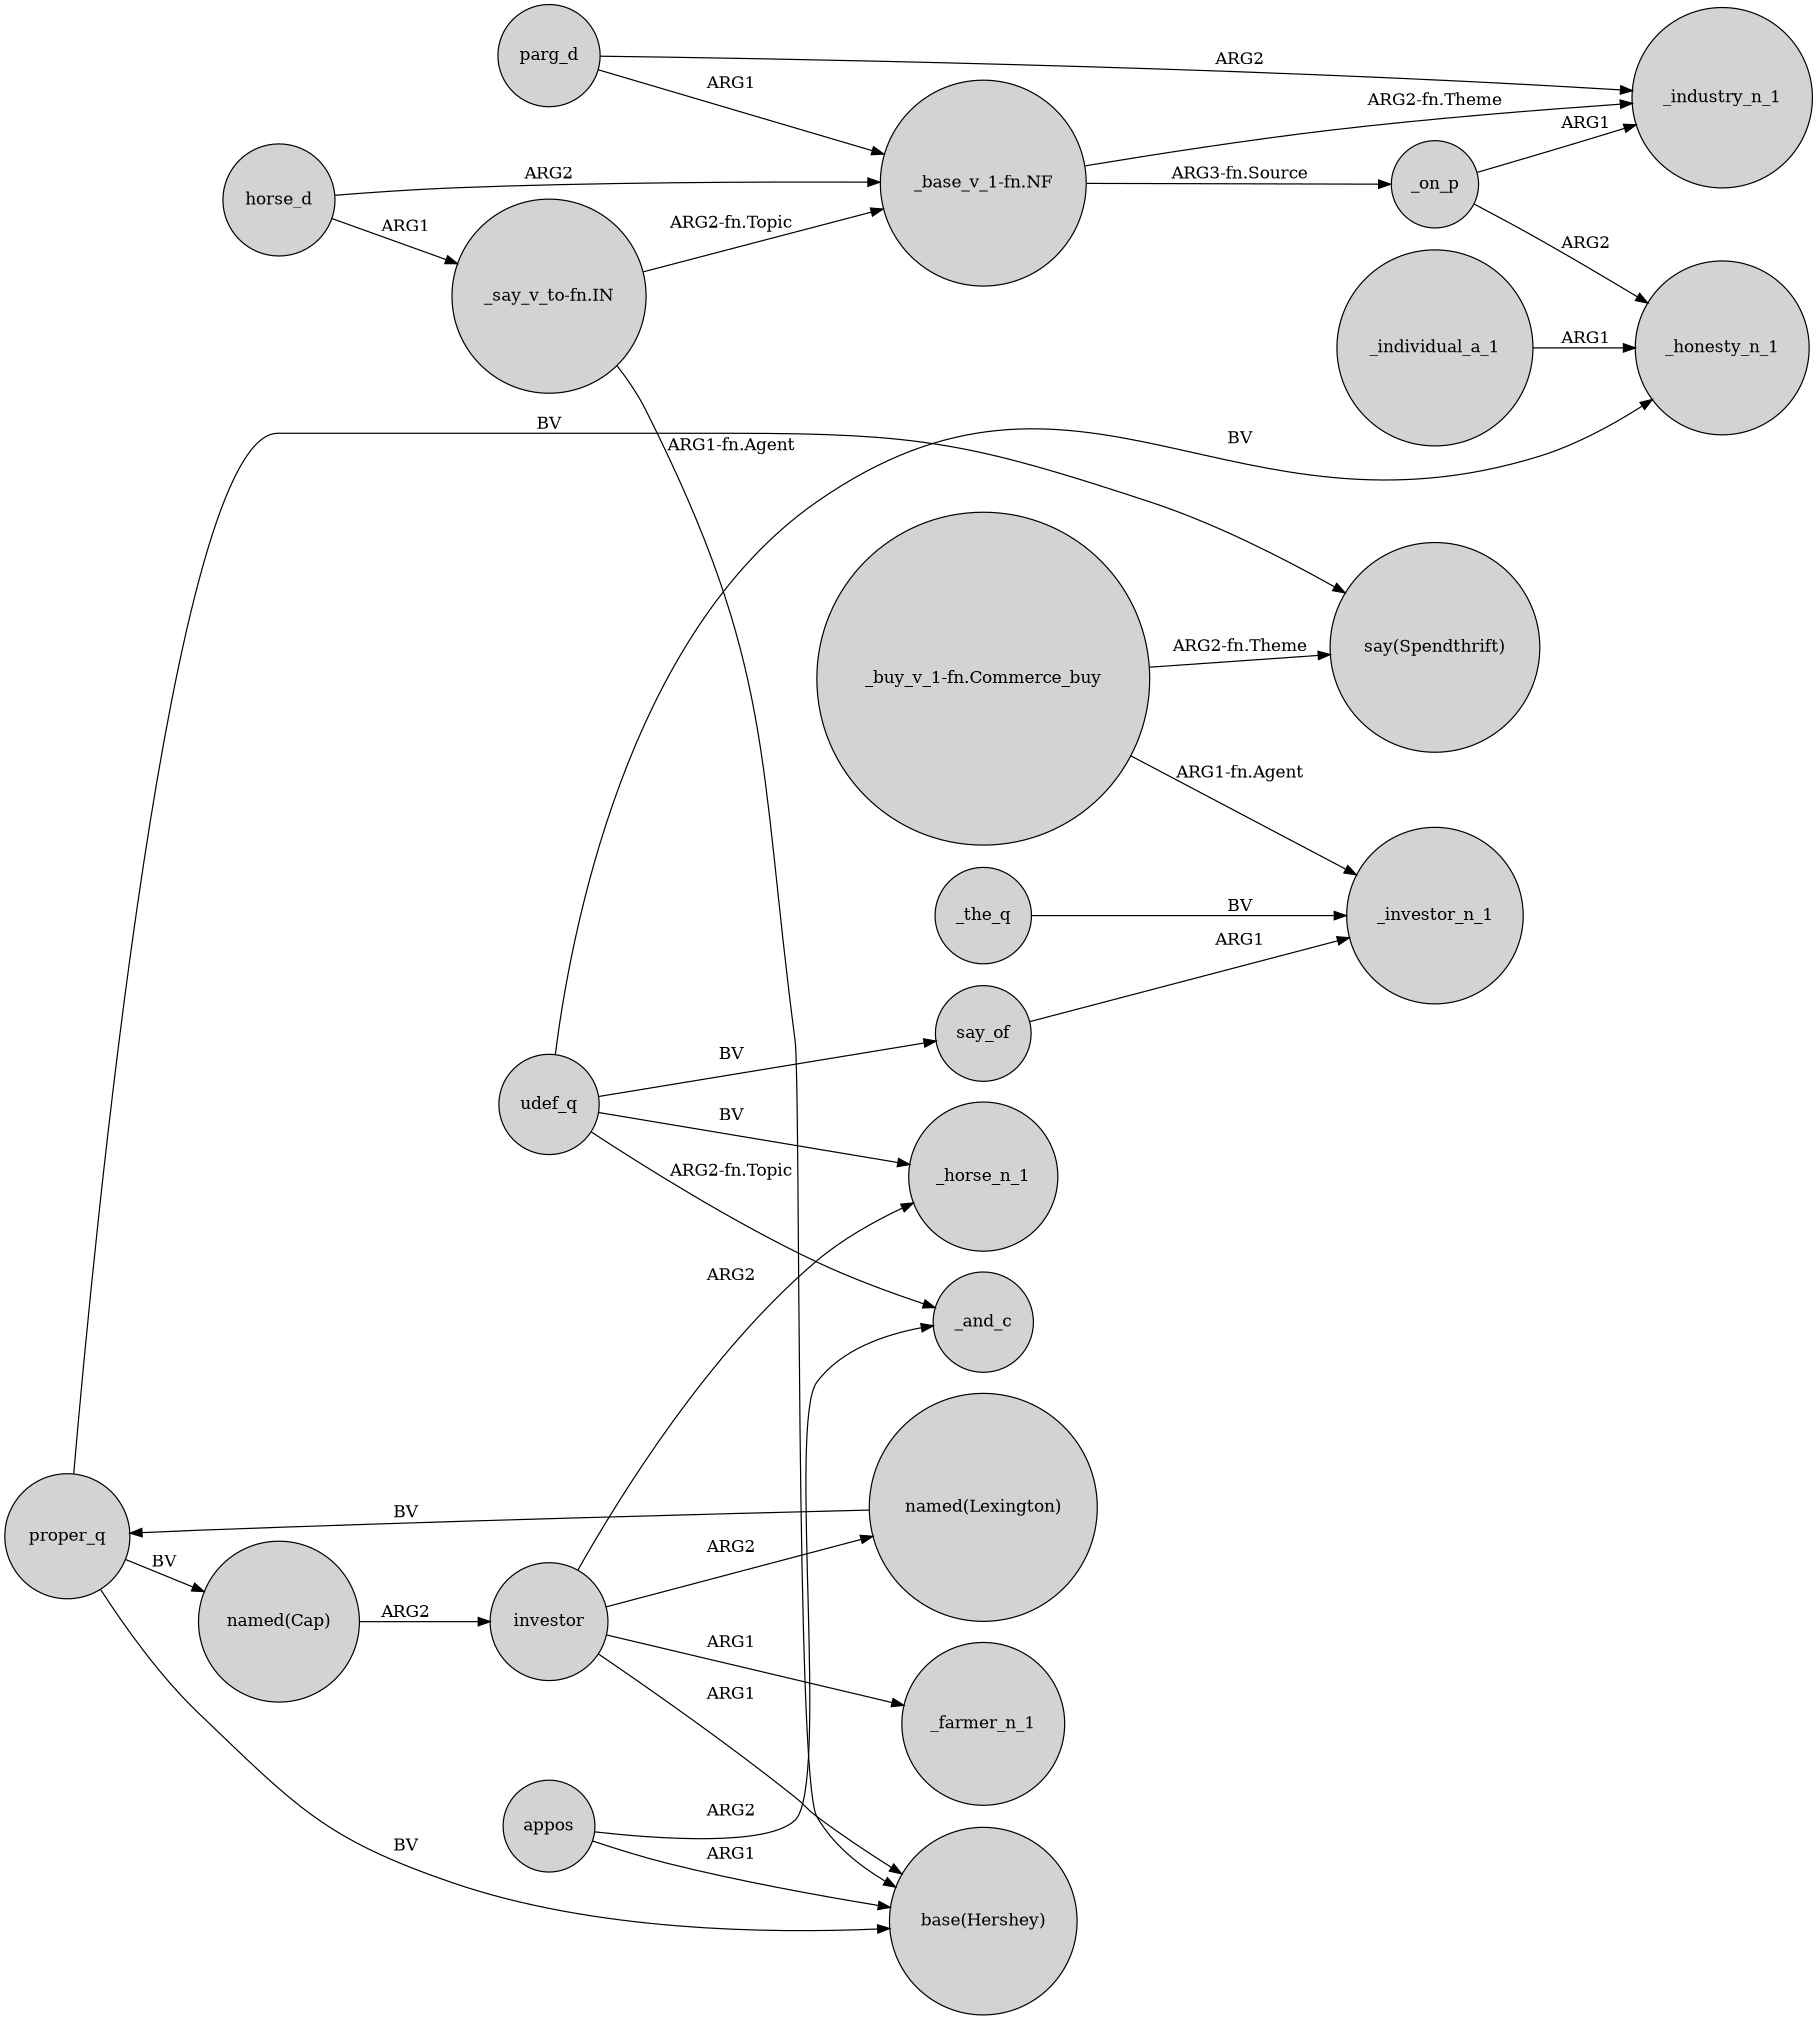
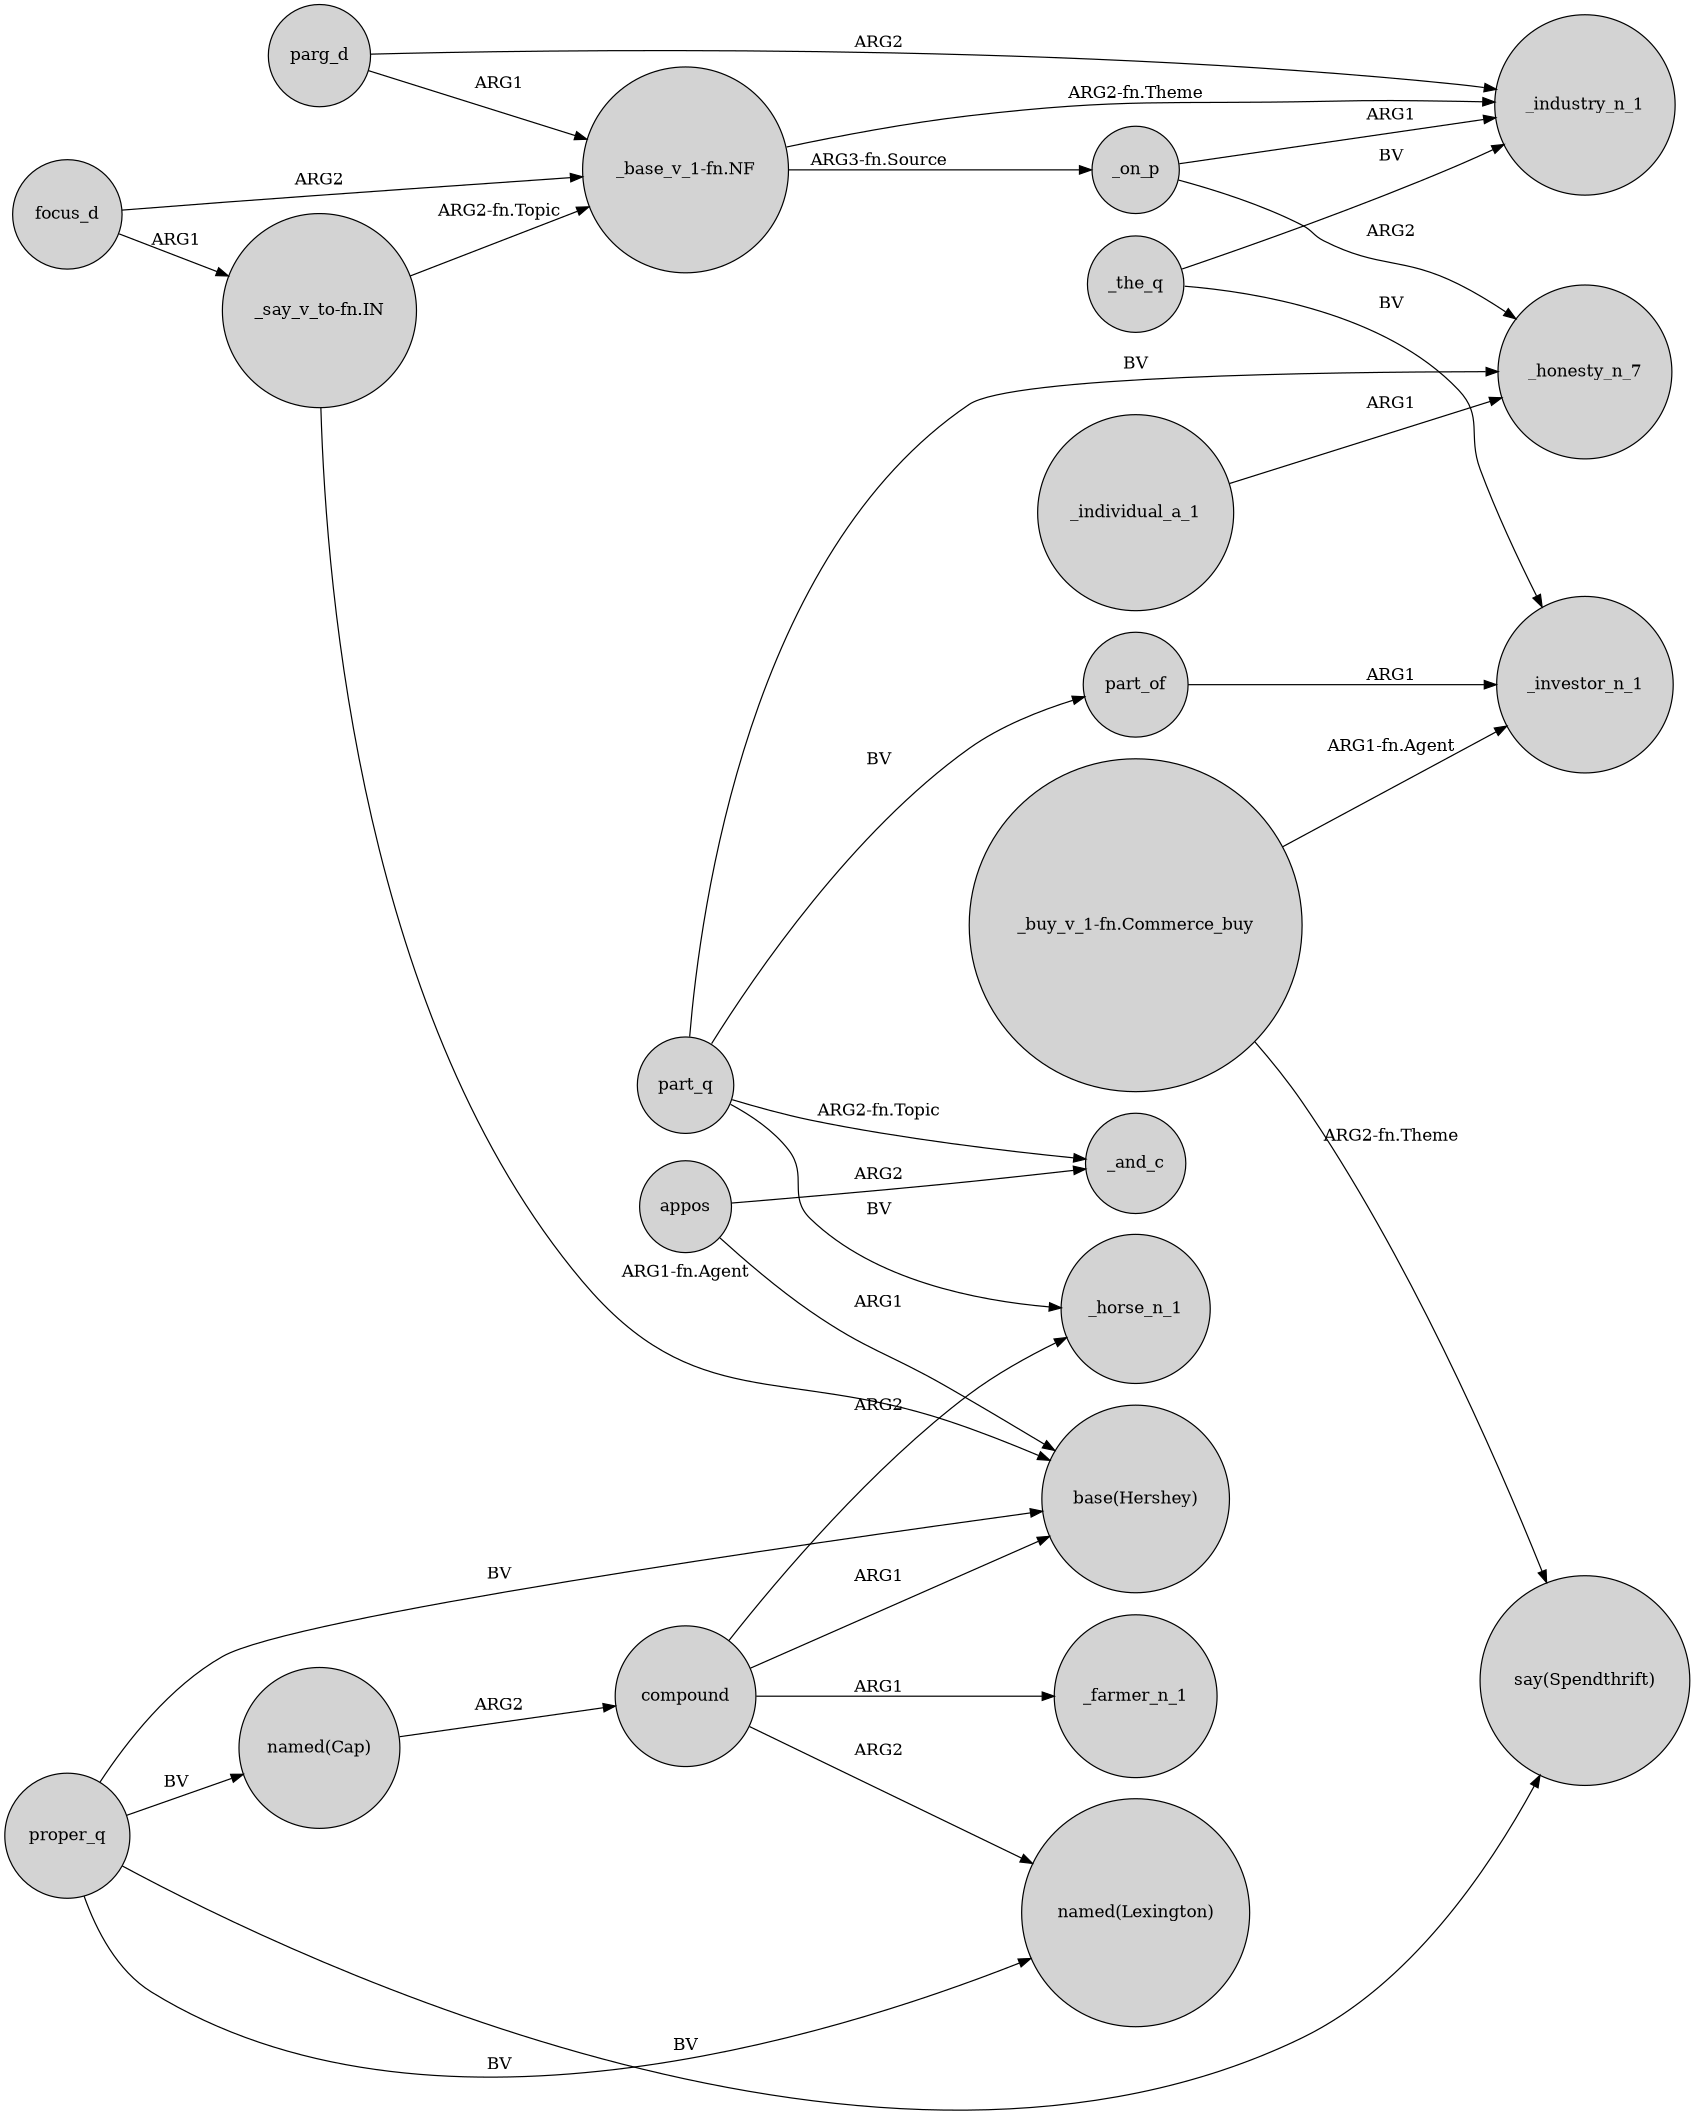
(279, 200) -> (67, 214)
none -> (1339, 213)
(1722, 348) -> (1585, 372)
(983, 1033) -> (1136, 685)
(549, 1104) -> (686, 1085)
(506, 1520) -> (526, 2075)
(549, 1622) -> (686, 1696)
